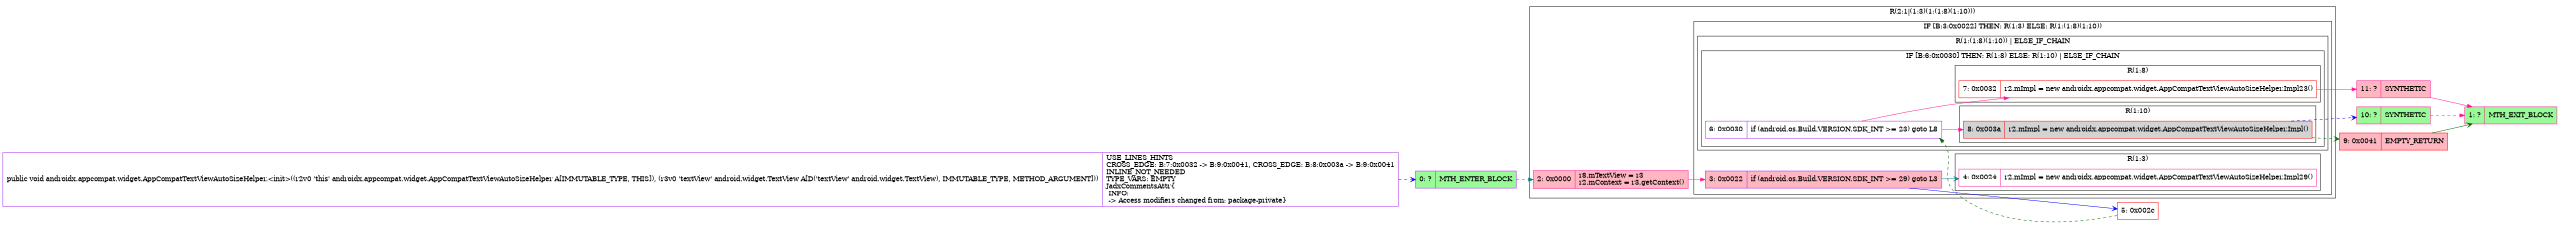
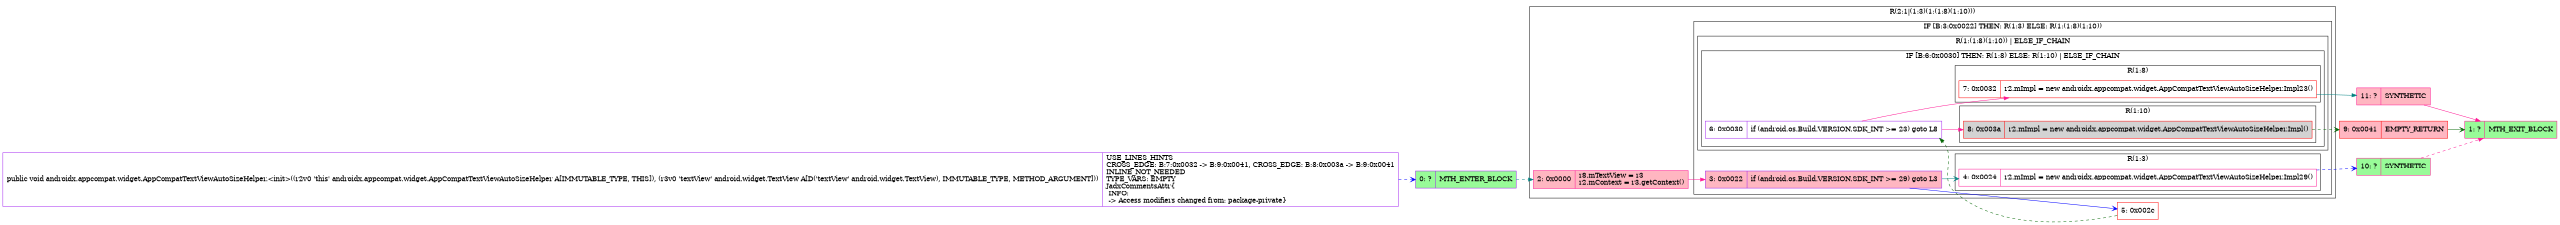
(2339, 89) -> (2339, 95)
(2320, 120) -> (2339, 169)
